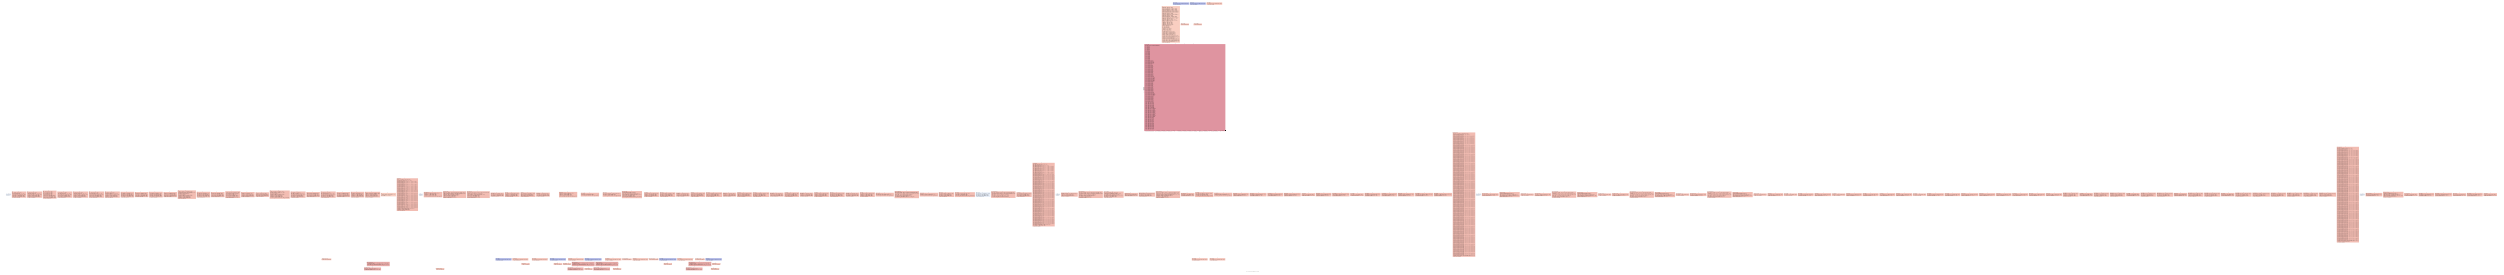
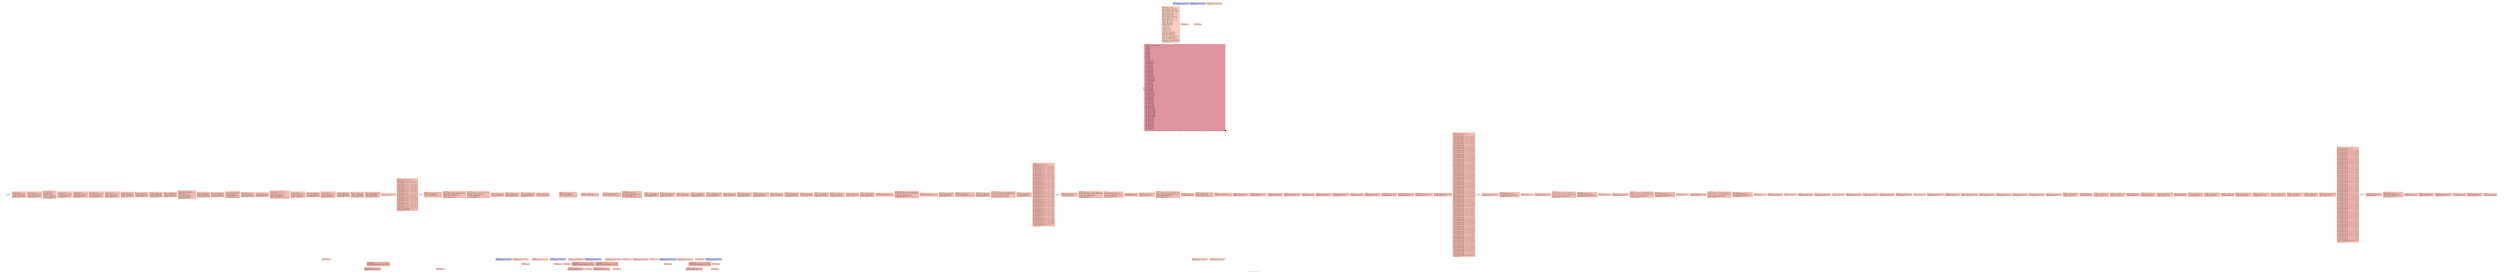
(983, 195) -> (983, 195)
